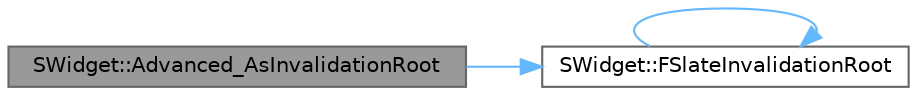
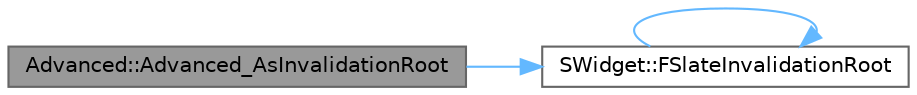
(237, 67) -> (237, 67)
